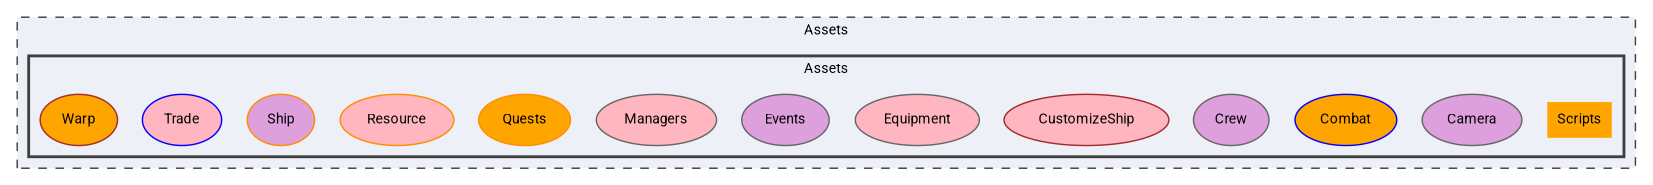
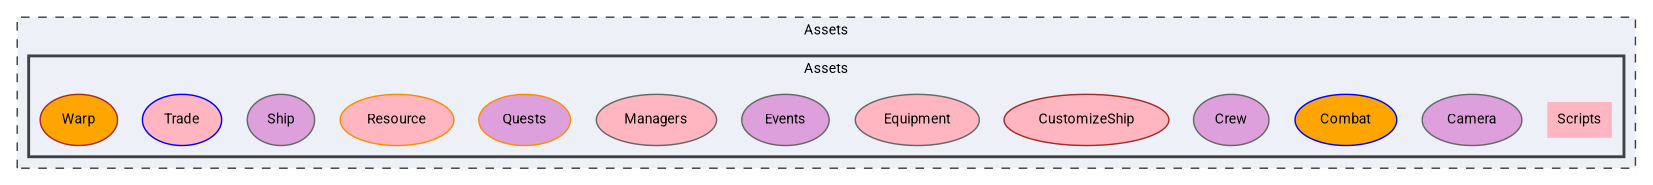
(281, 120) -> (281, 120)
(525, 120) -> (525, 120)
(1580, 120) -> (1580, 120)
